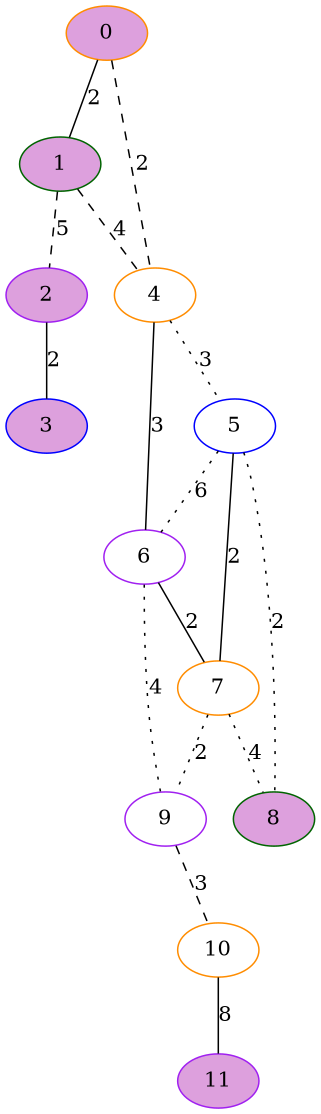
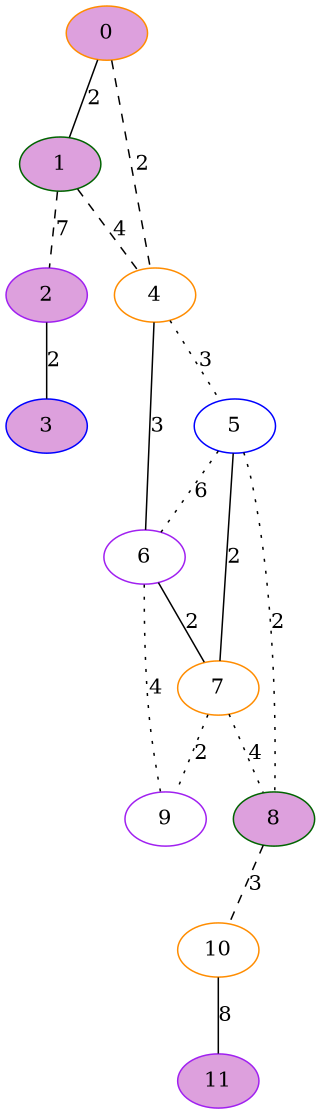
(63, 230) -> (63, 230)
(192, 885) -> (246, 884)
